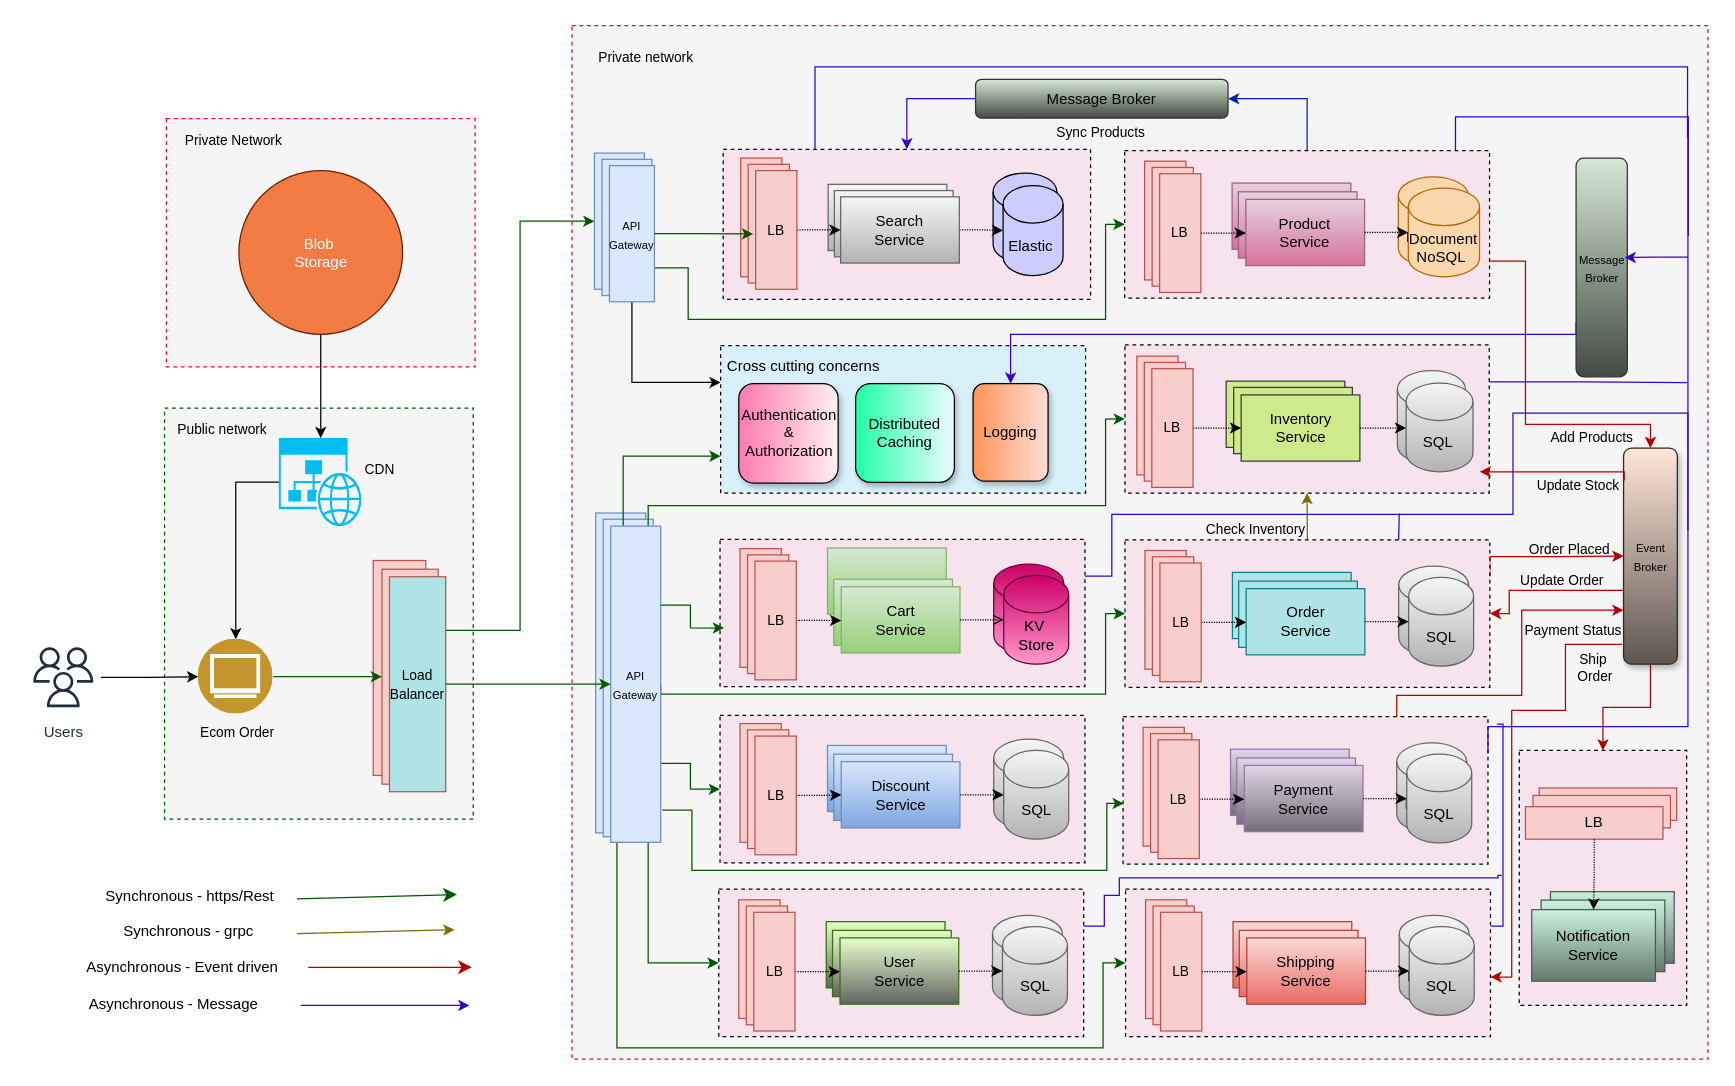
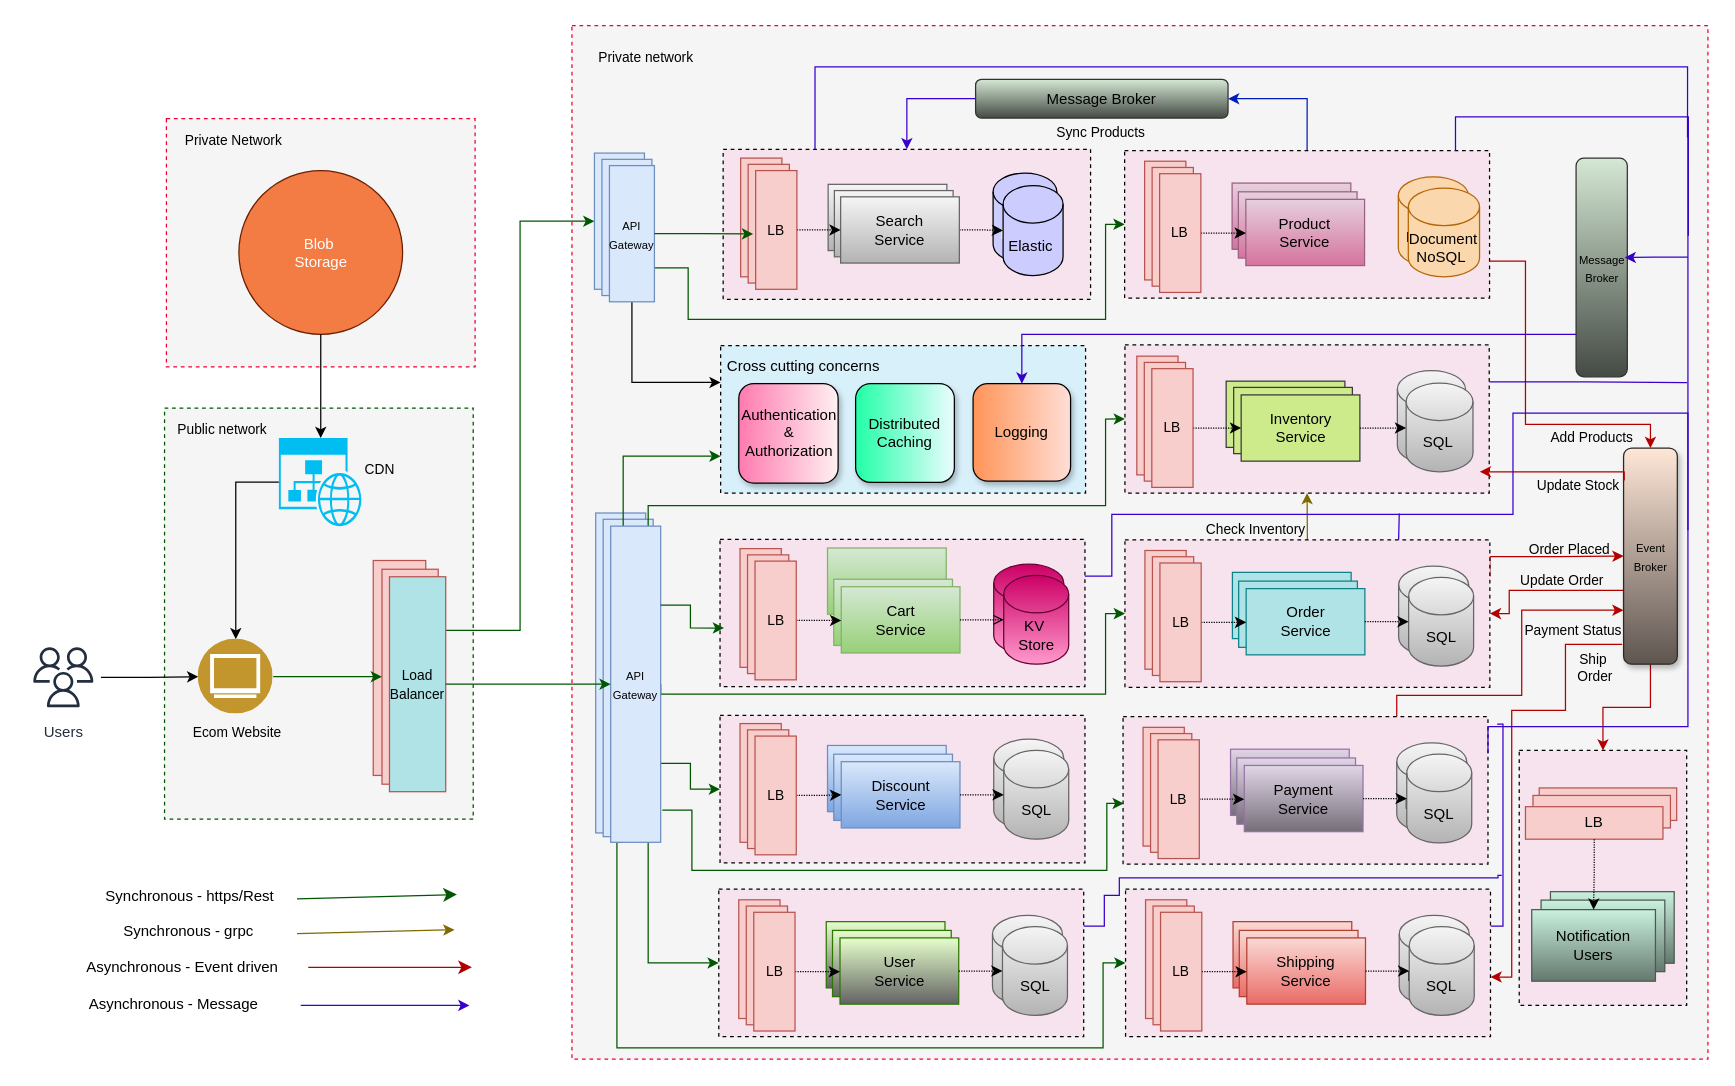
(1382, 233) -> none
(1011, 433) -> (1022, 433)
(238, 731) -> (238, 731)
(1594, 946) -> (1594, 946)
